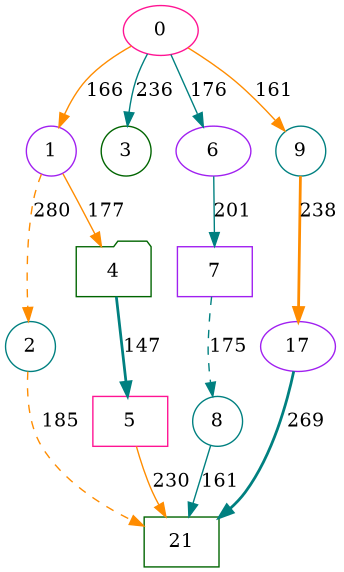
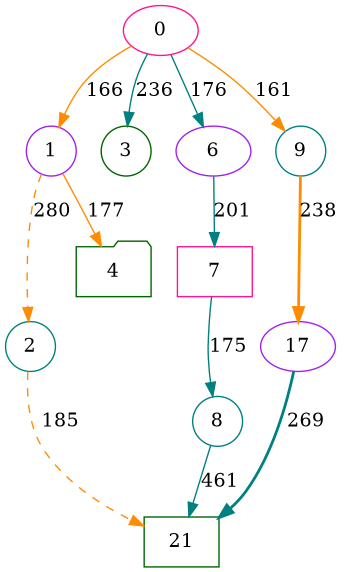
(215, 272) -> (215, 272)
(208, 340) -> (208, 340)
(130, 421) -> none
(220, 482) -> (220, 482)
